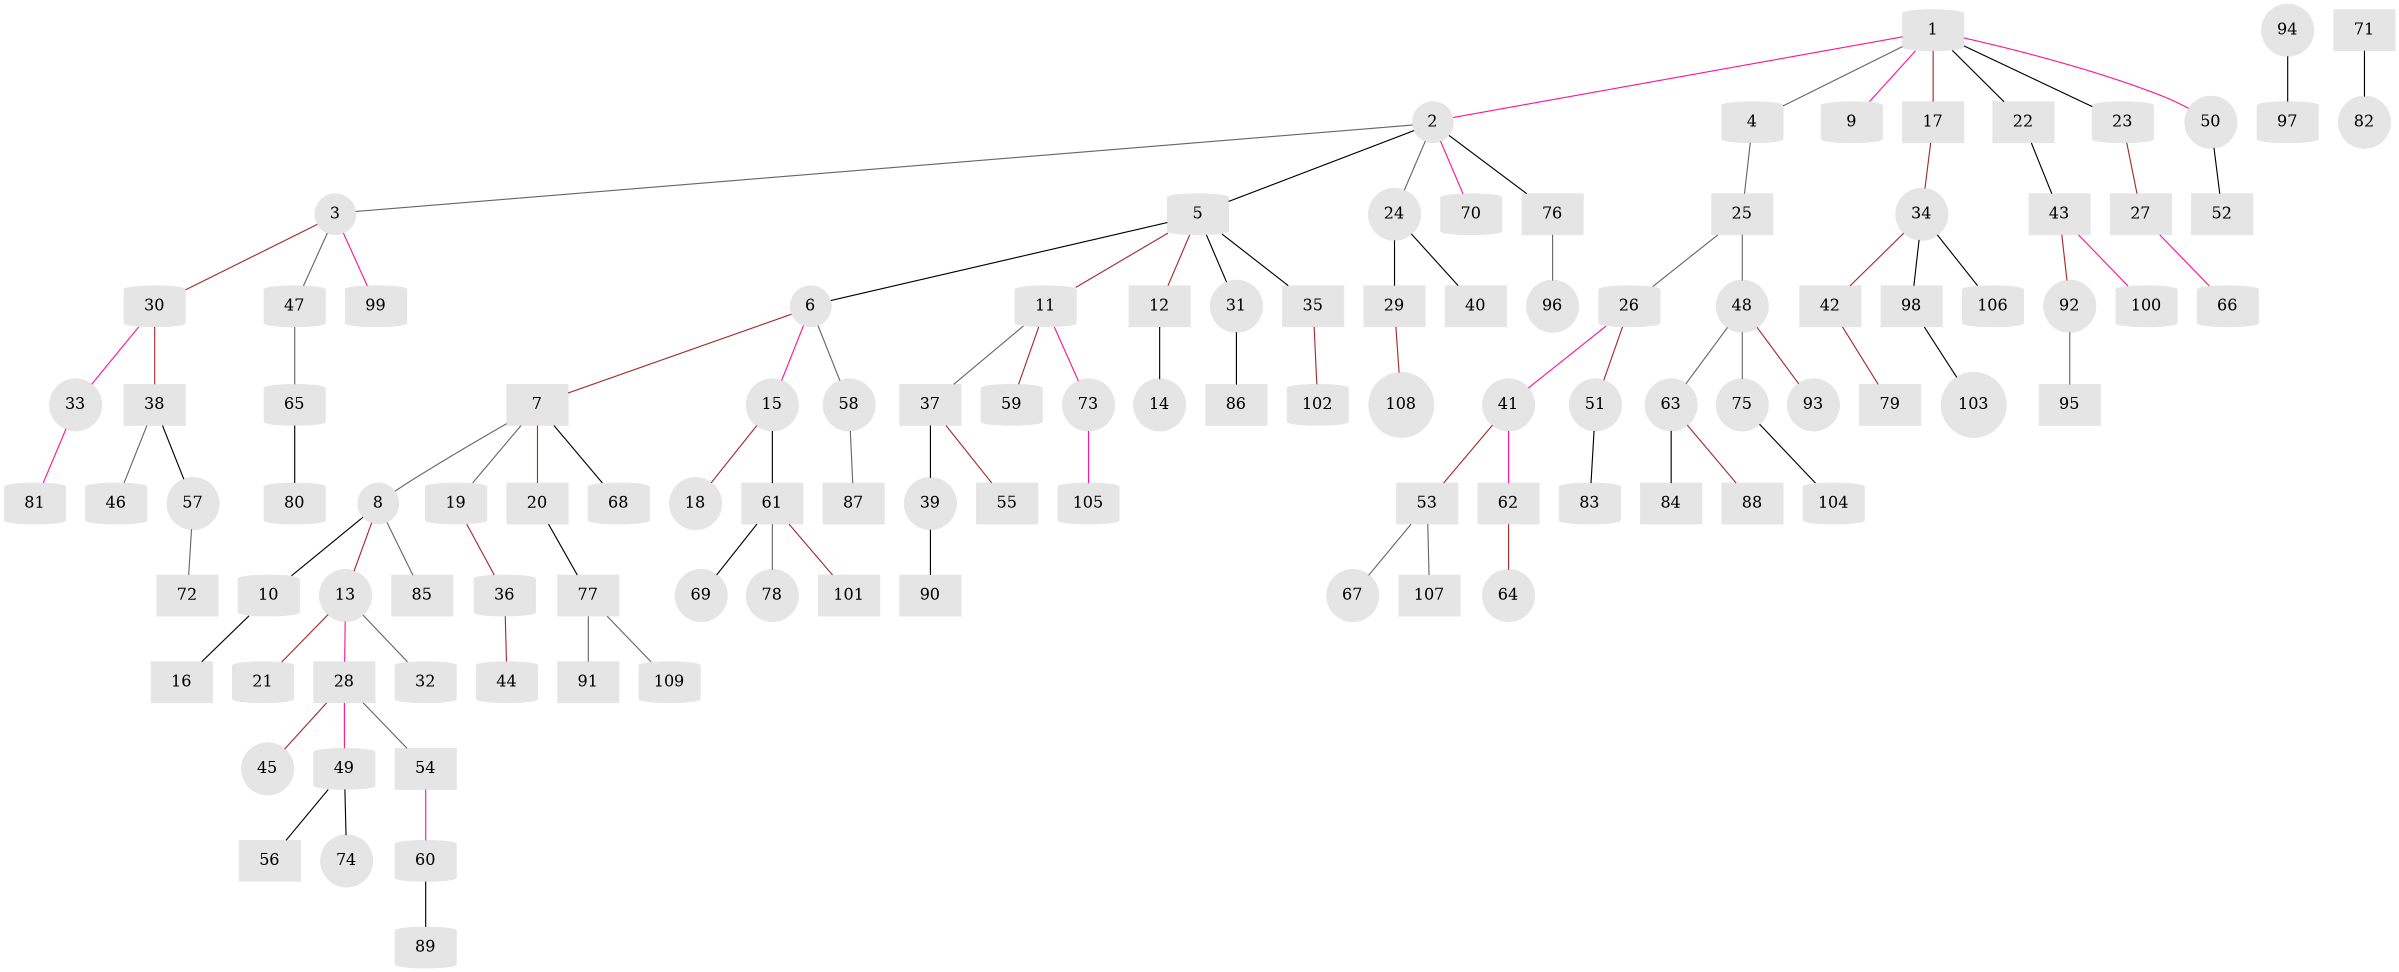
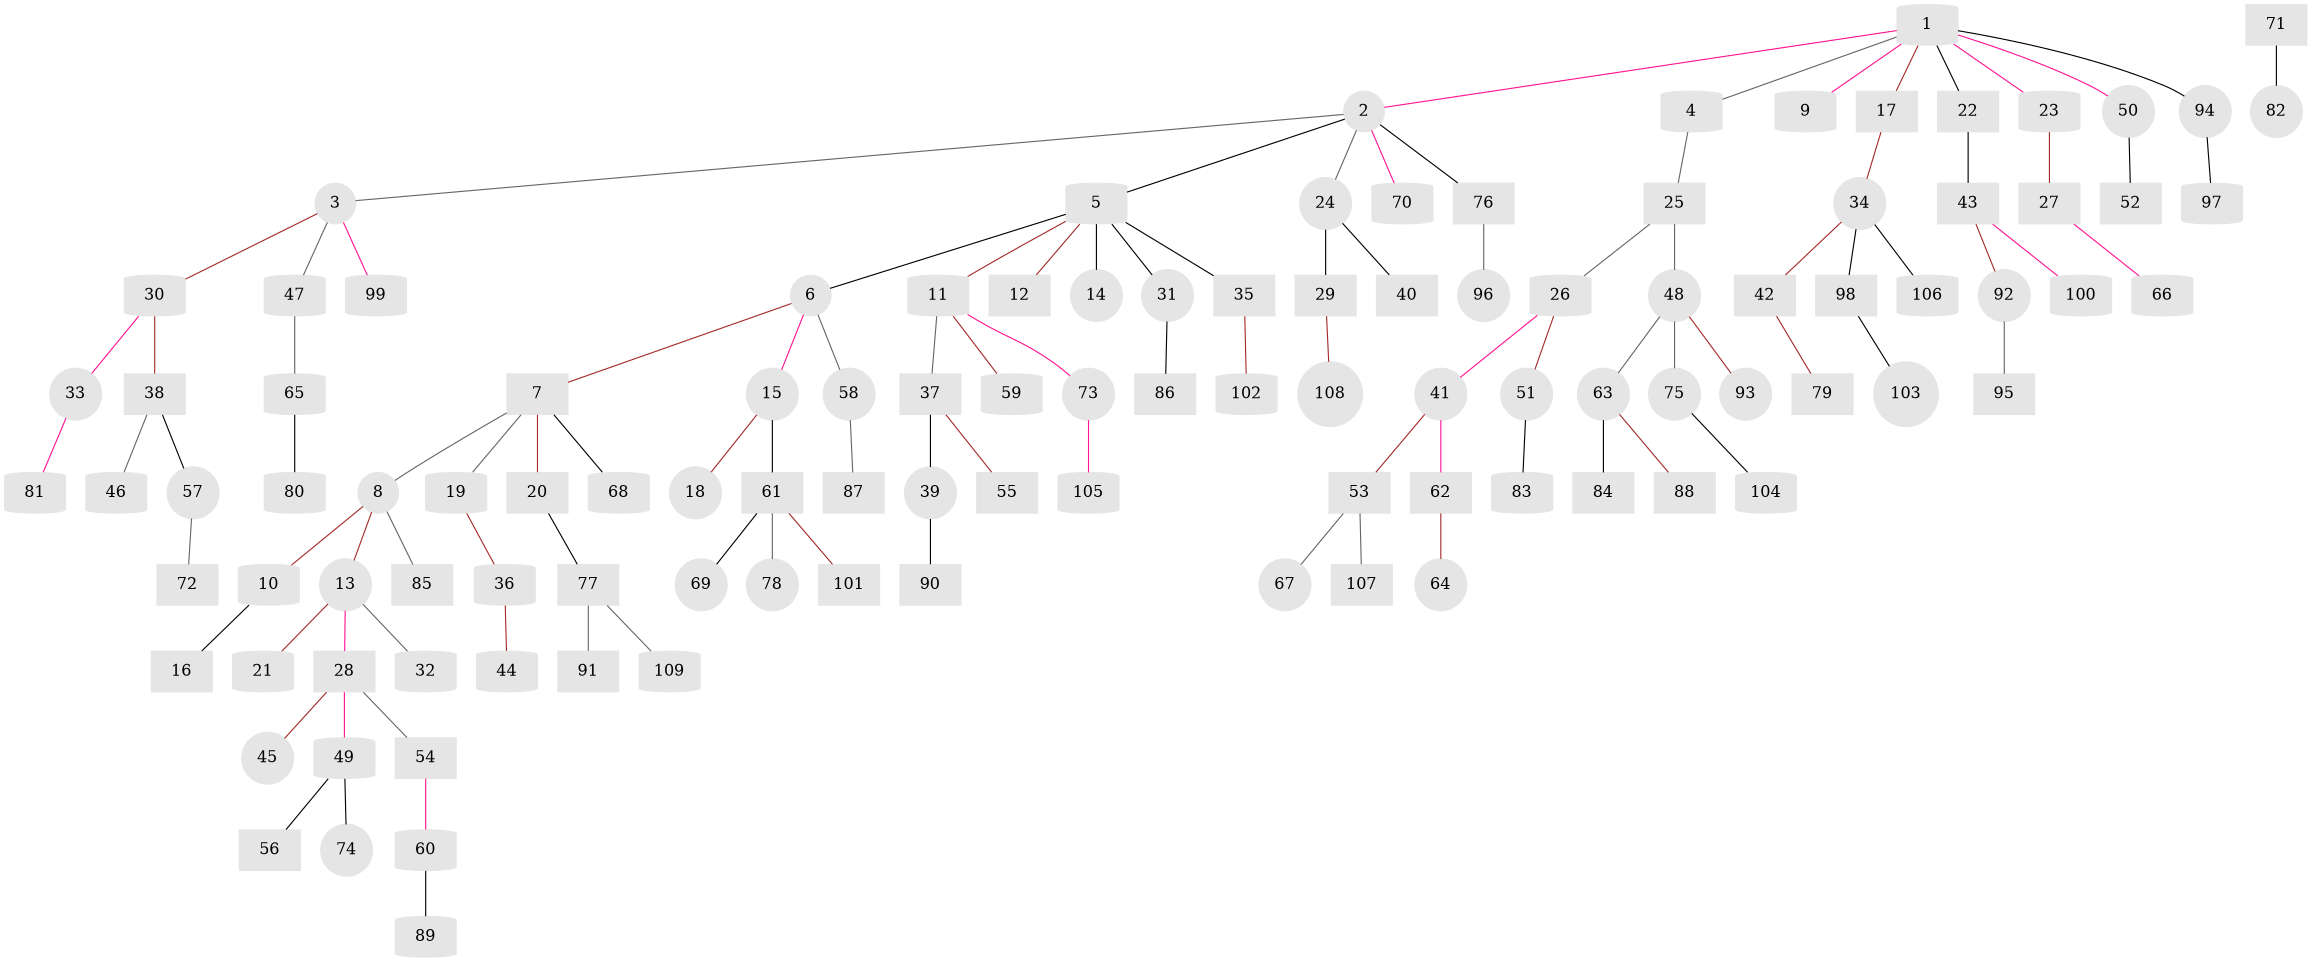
none -> (2074, 56)
(2028, 76) -> (1989, 68)
(1160, 353) -> (1096, 247)
(327, 546) -> (327, 536)
